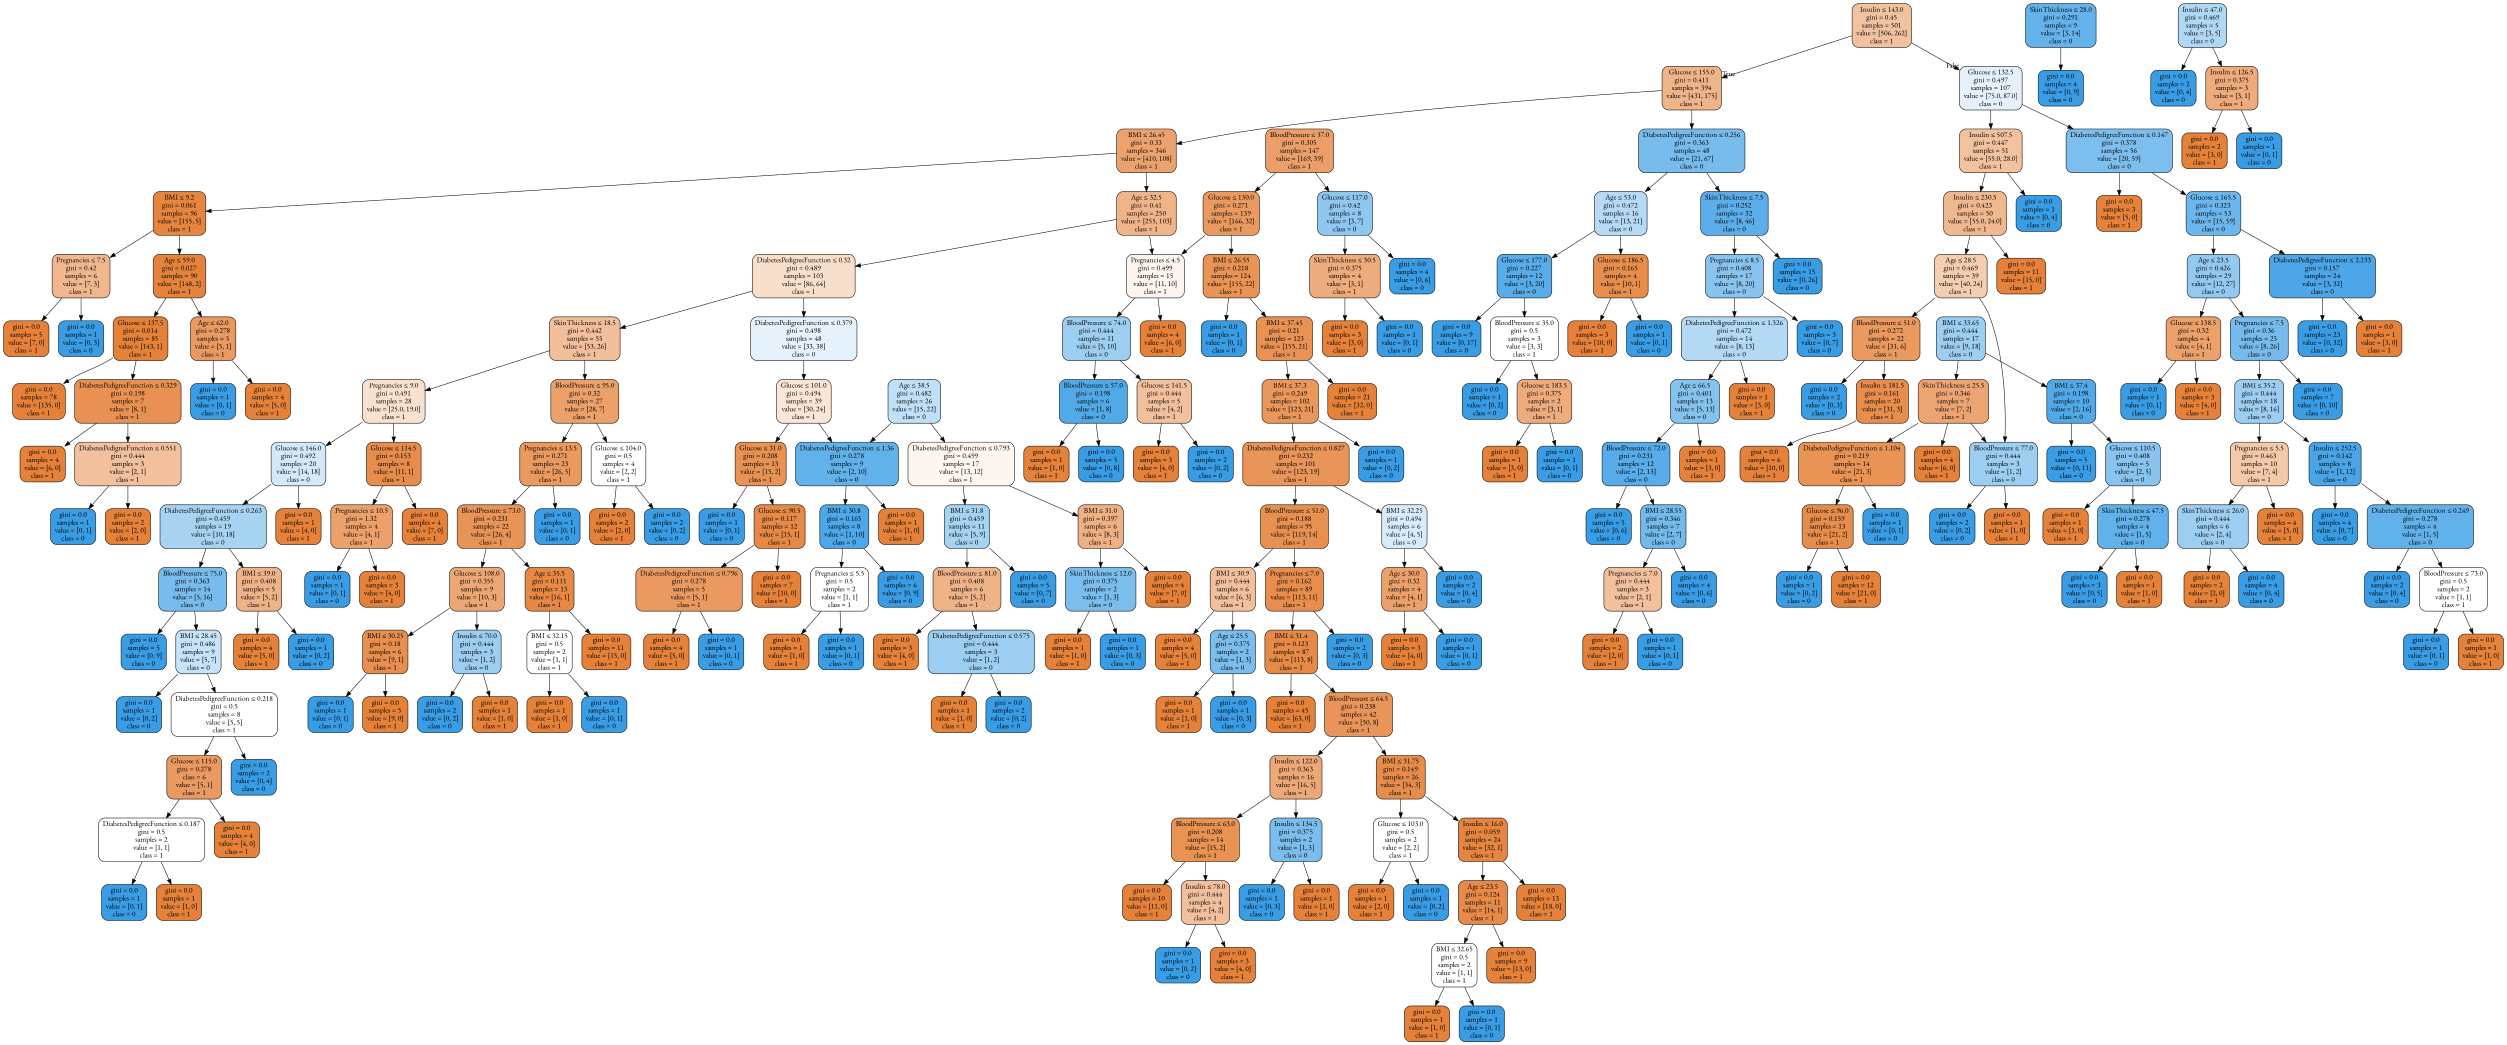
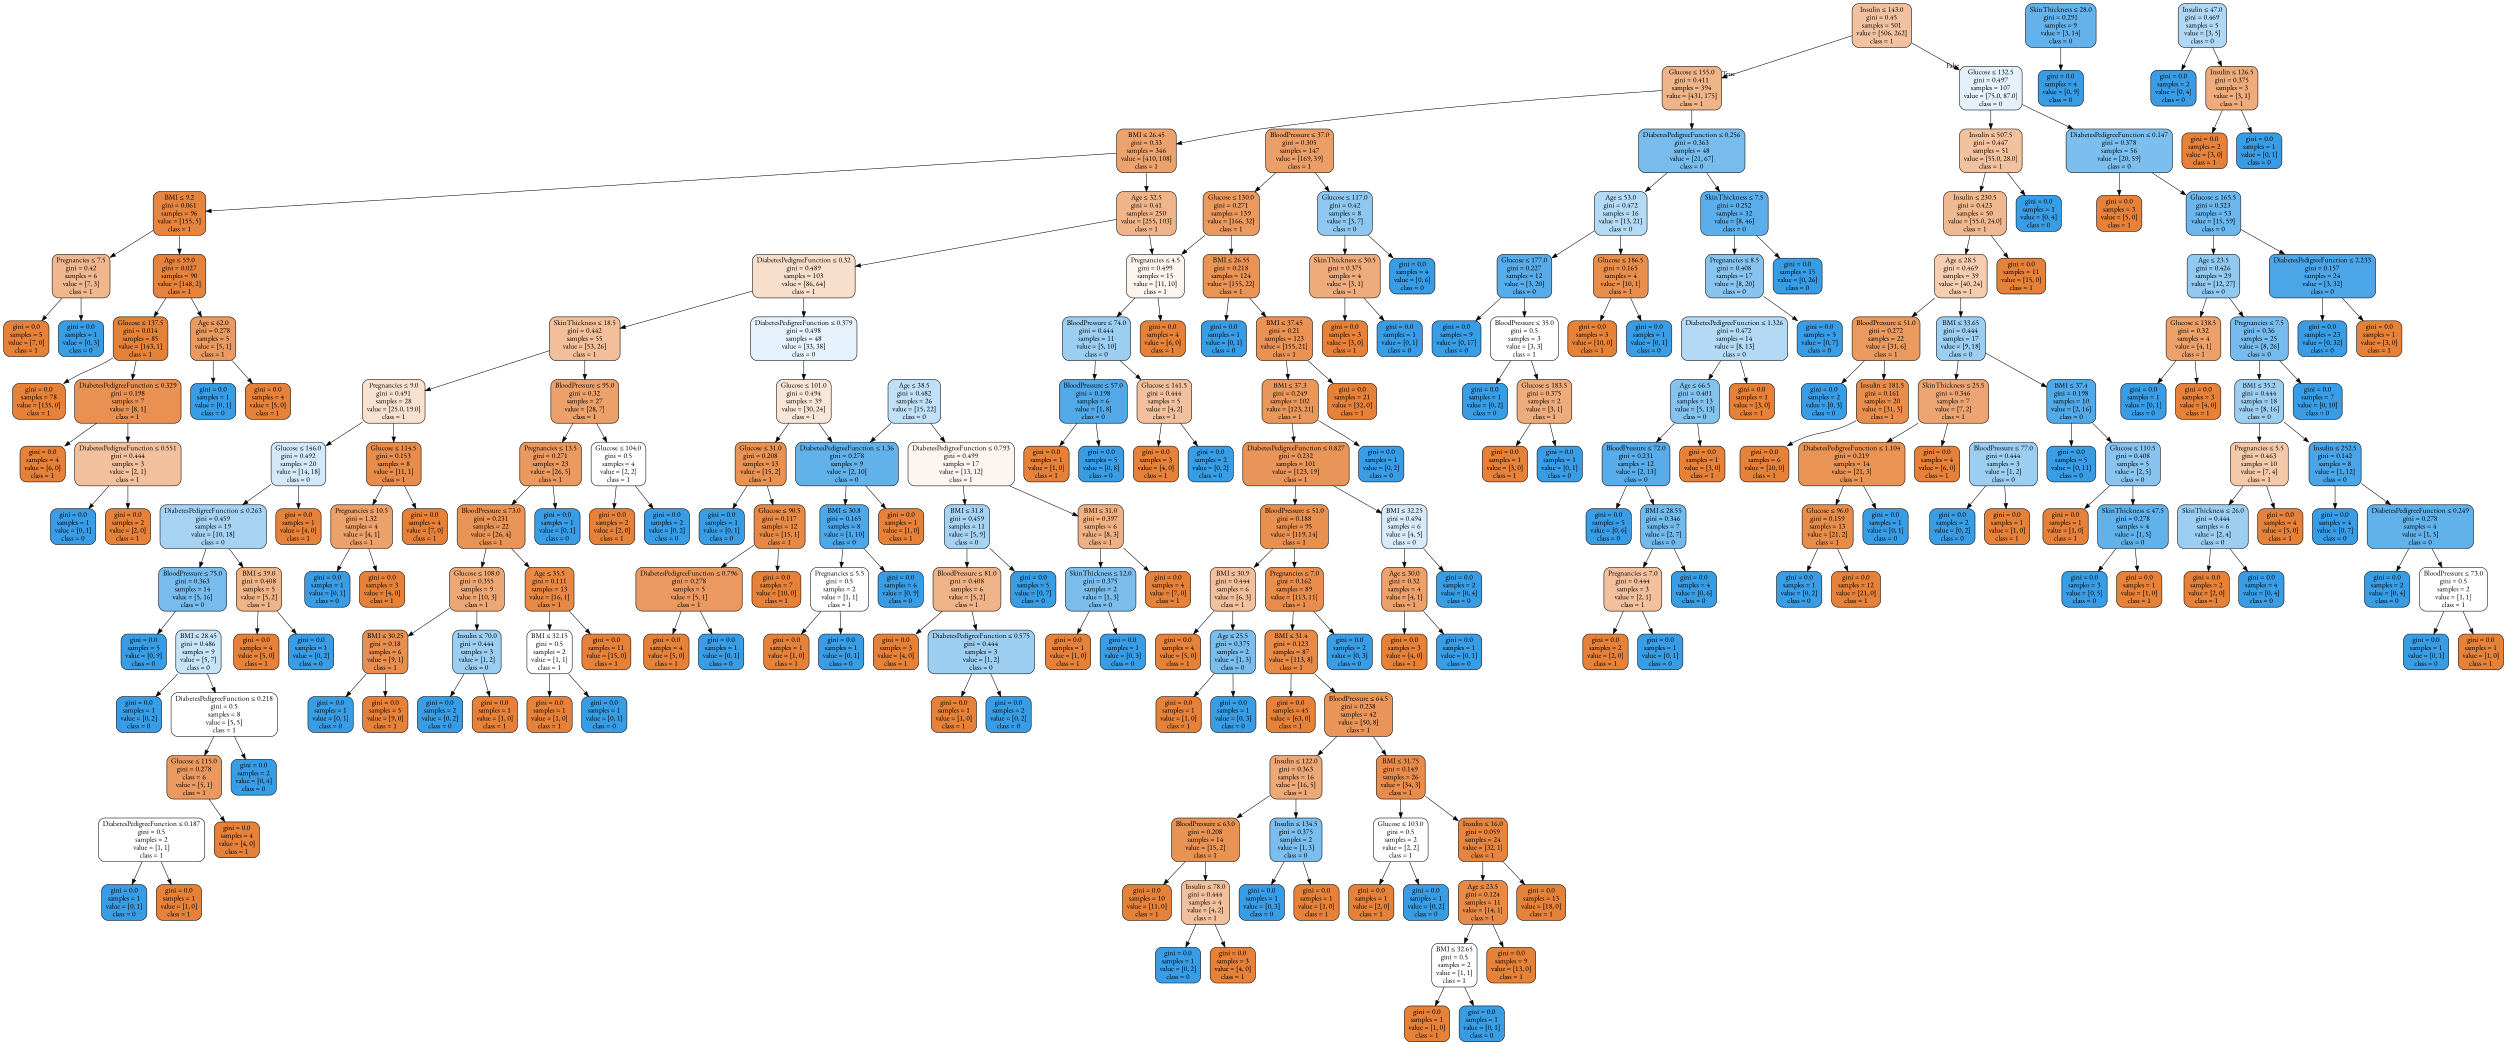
(1734, 305) -> none
(2002, 369) -> (1961, 305)
(1977, 431) -> none
(195, 618) -> none
(174, 806) -> none
